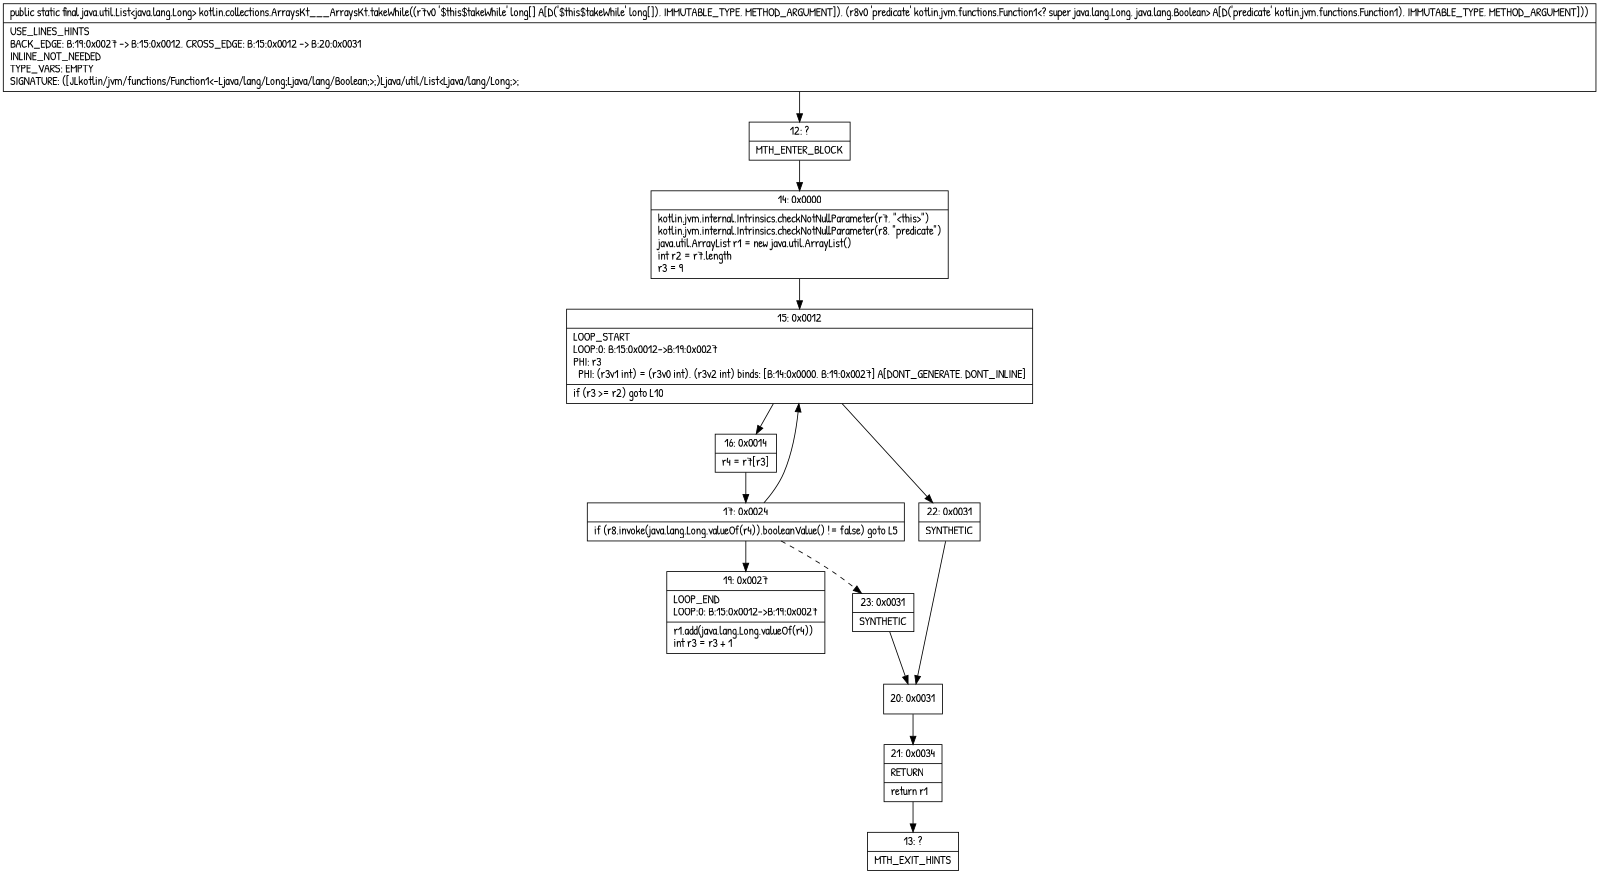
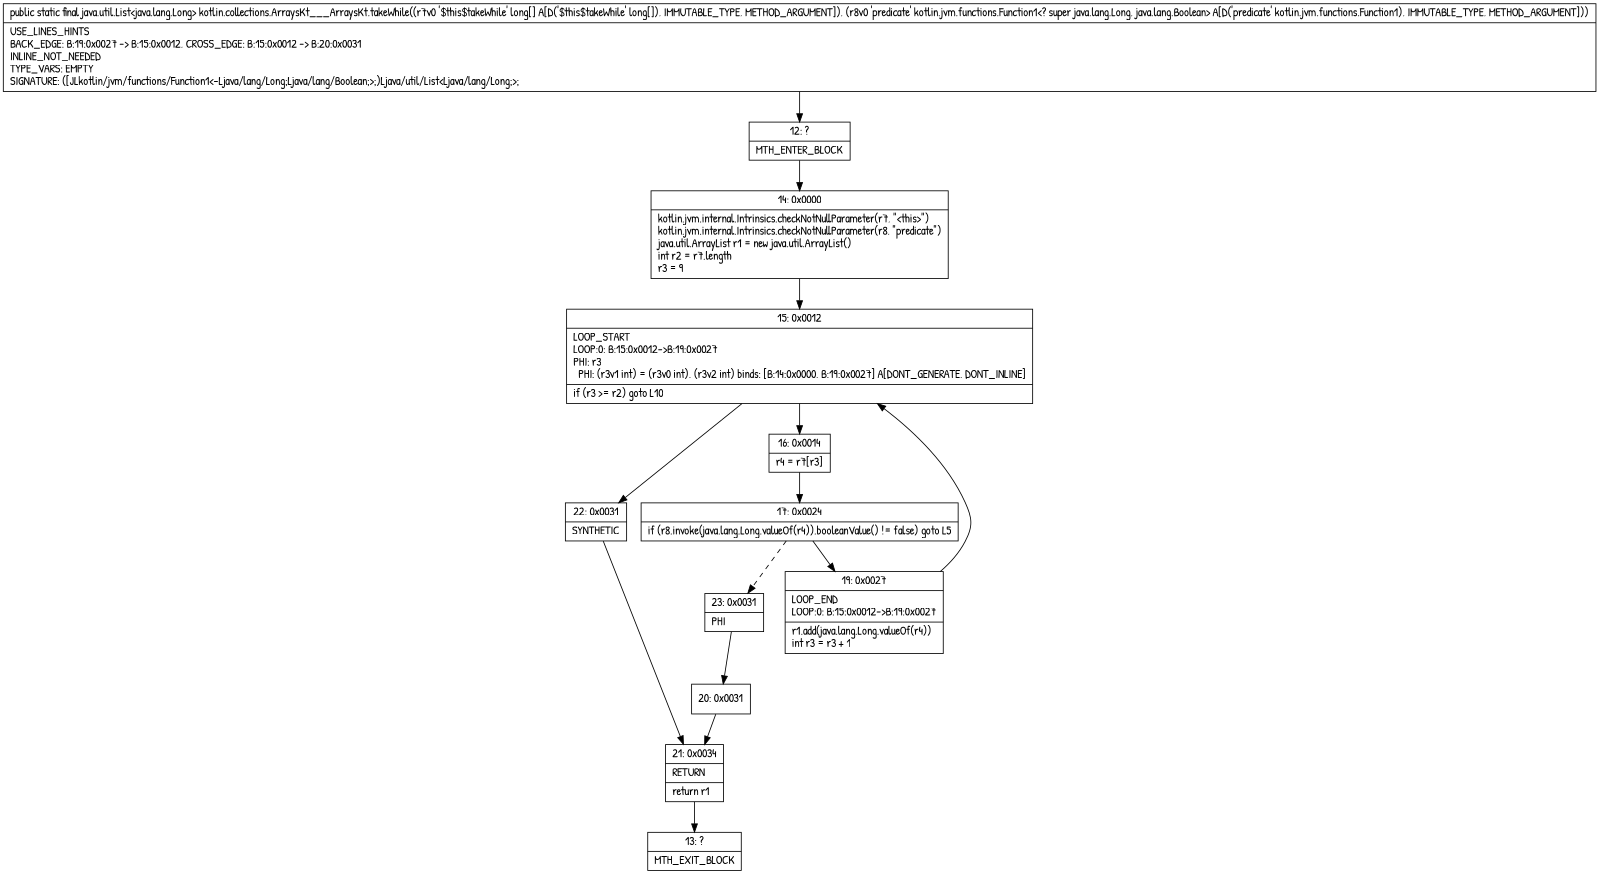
(788, 460) -> (954, 483)
(932, 609) -> (642, 639)
(883, 622) -> (719, 622)
(913, 860) -> (695, 860)
